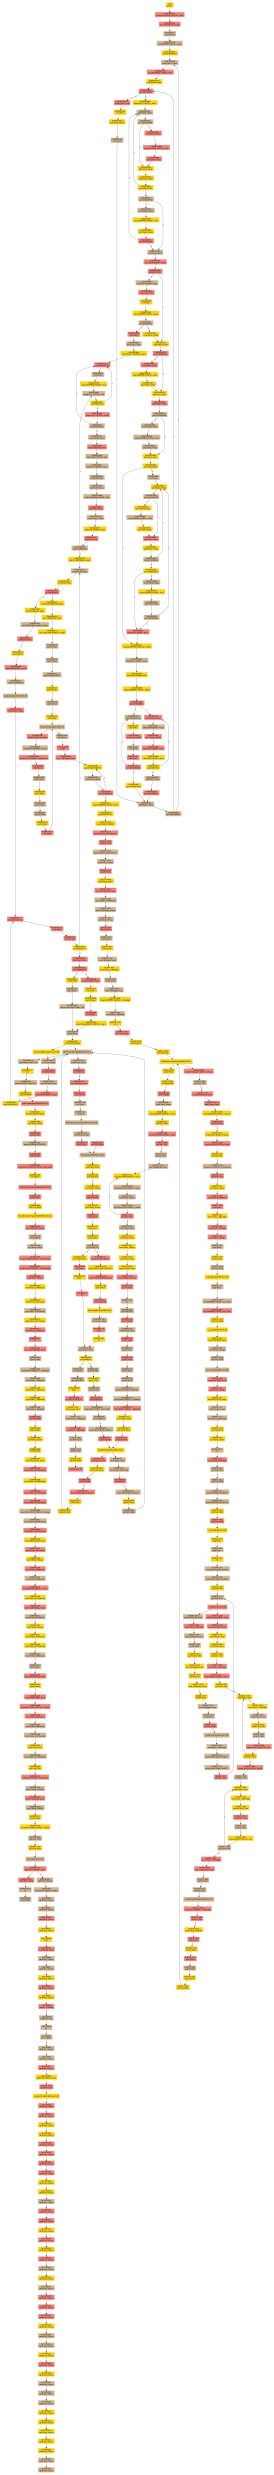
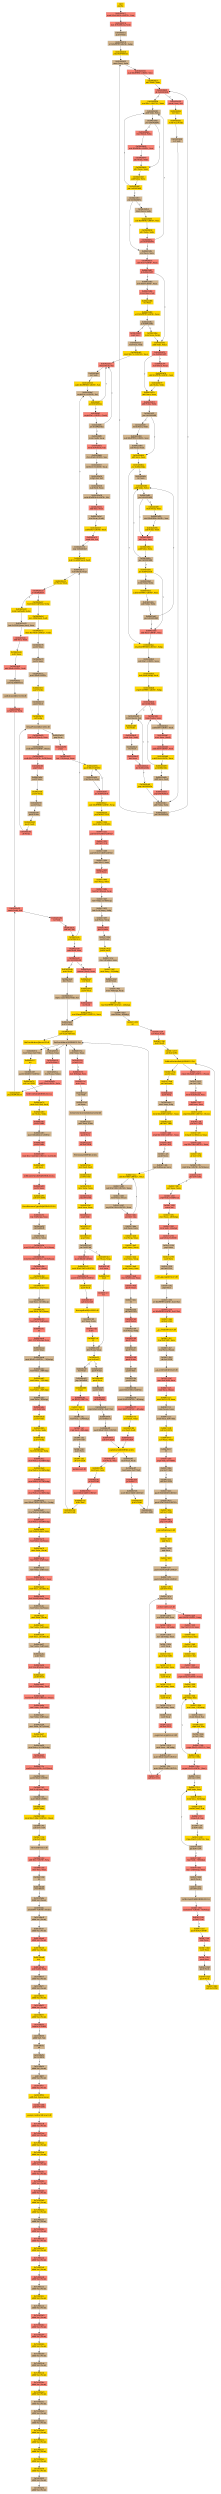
(87, 1149) -> (85, 1138)
(35, 1768) -> (39, 1756)
(40, 1874) -> (39, 1893)
